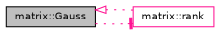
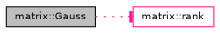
(120, 10) -> none
